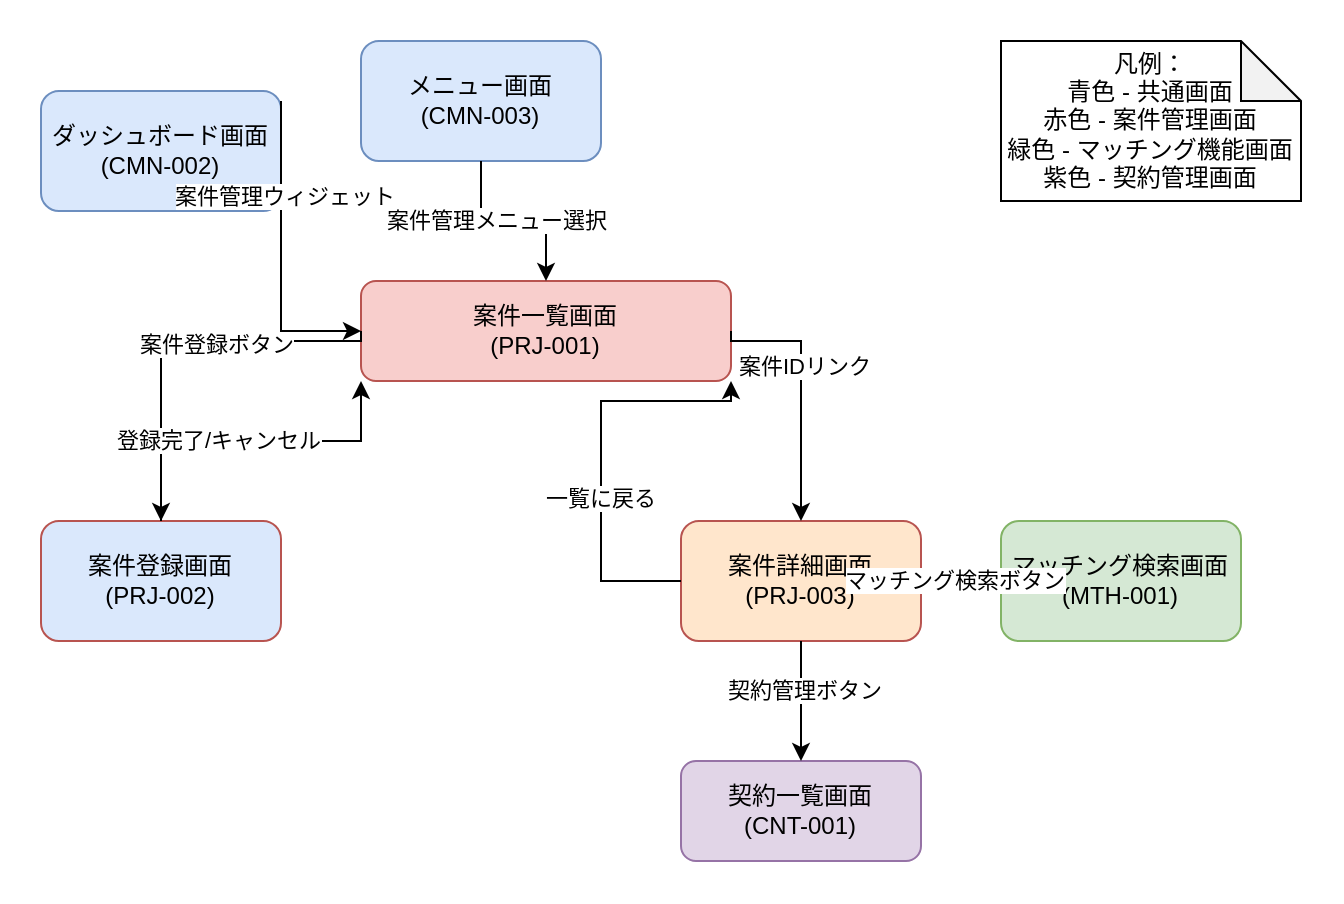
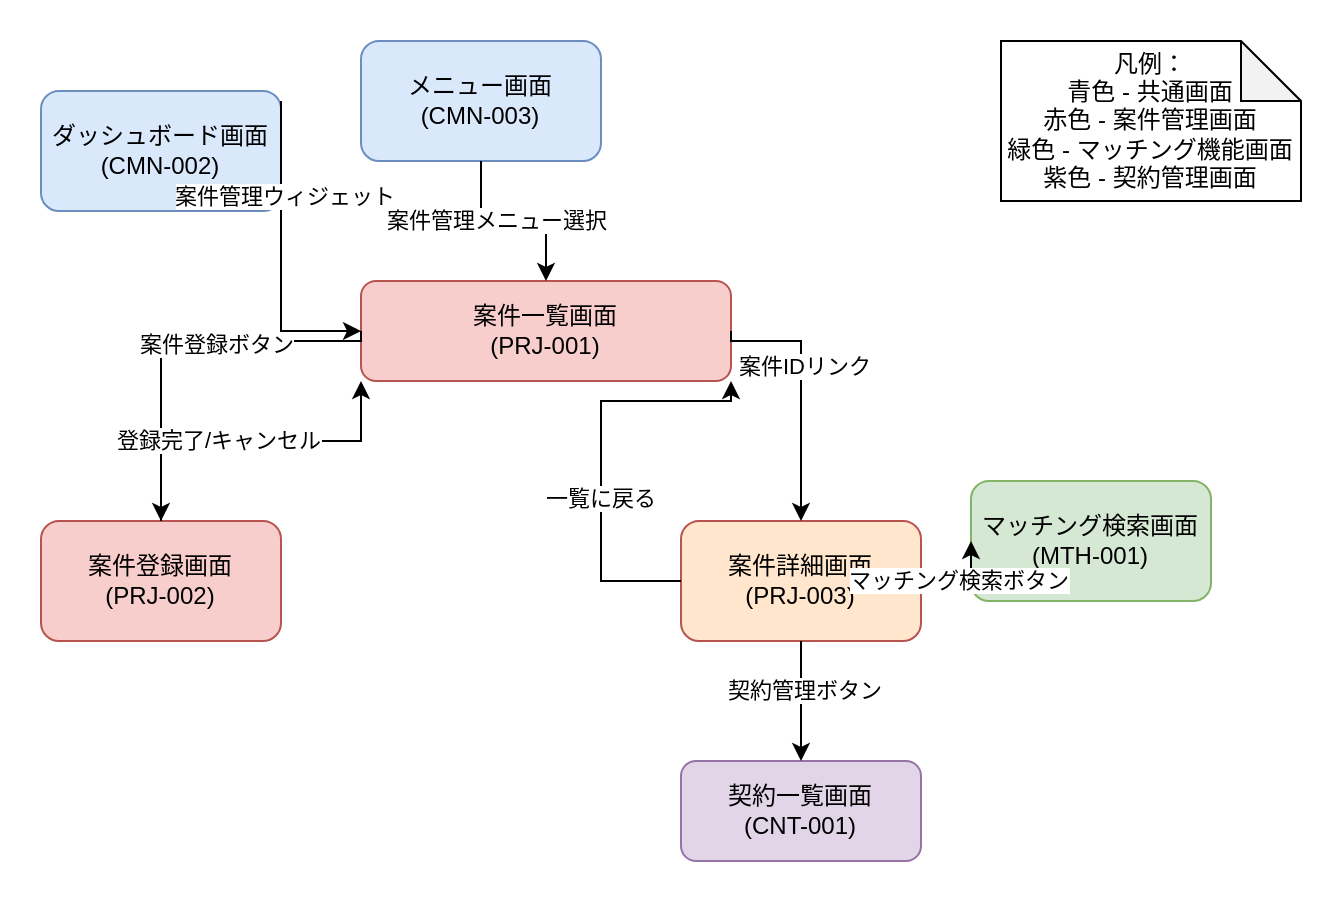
(161, 581) -> (161, 581)
(1121, 581) -> (1091, 541)
